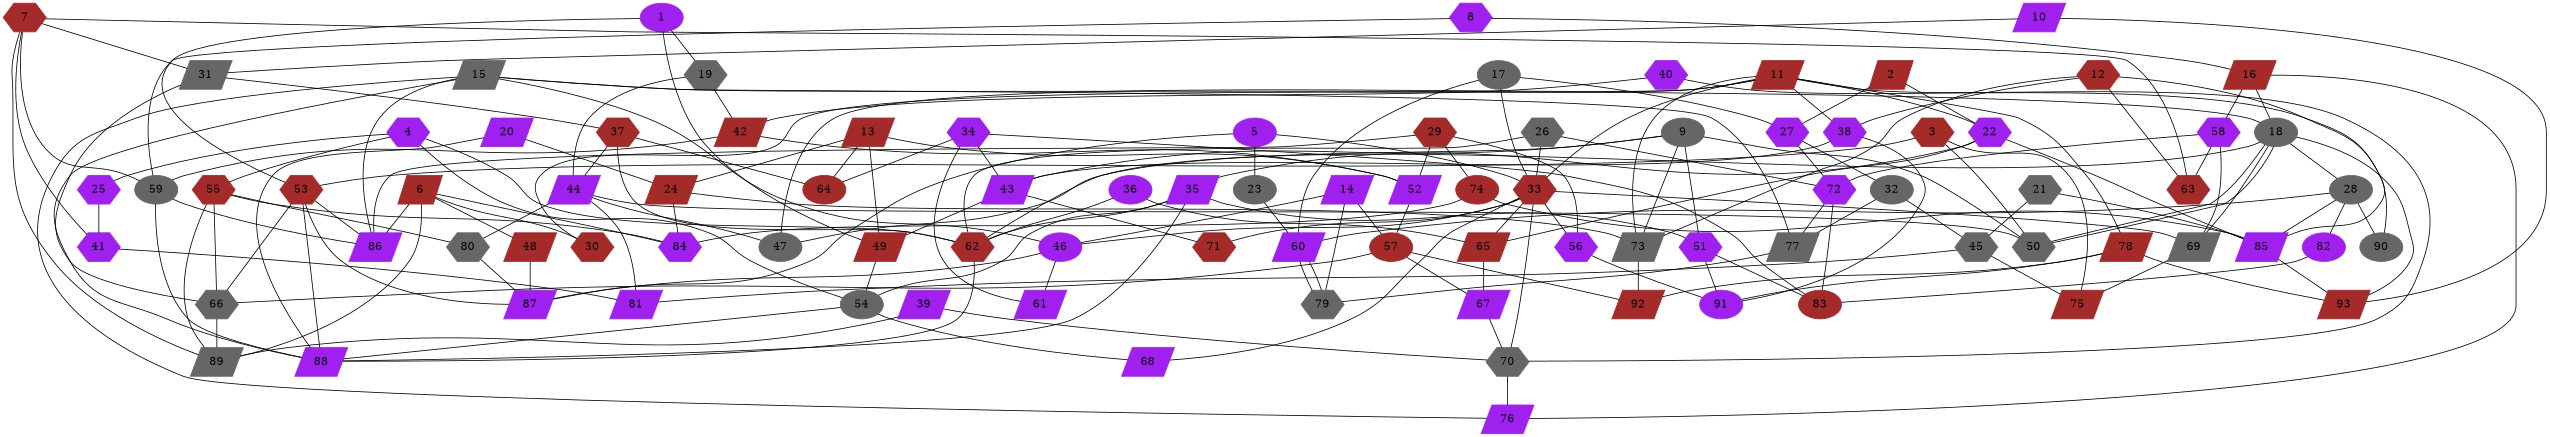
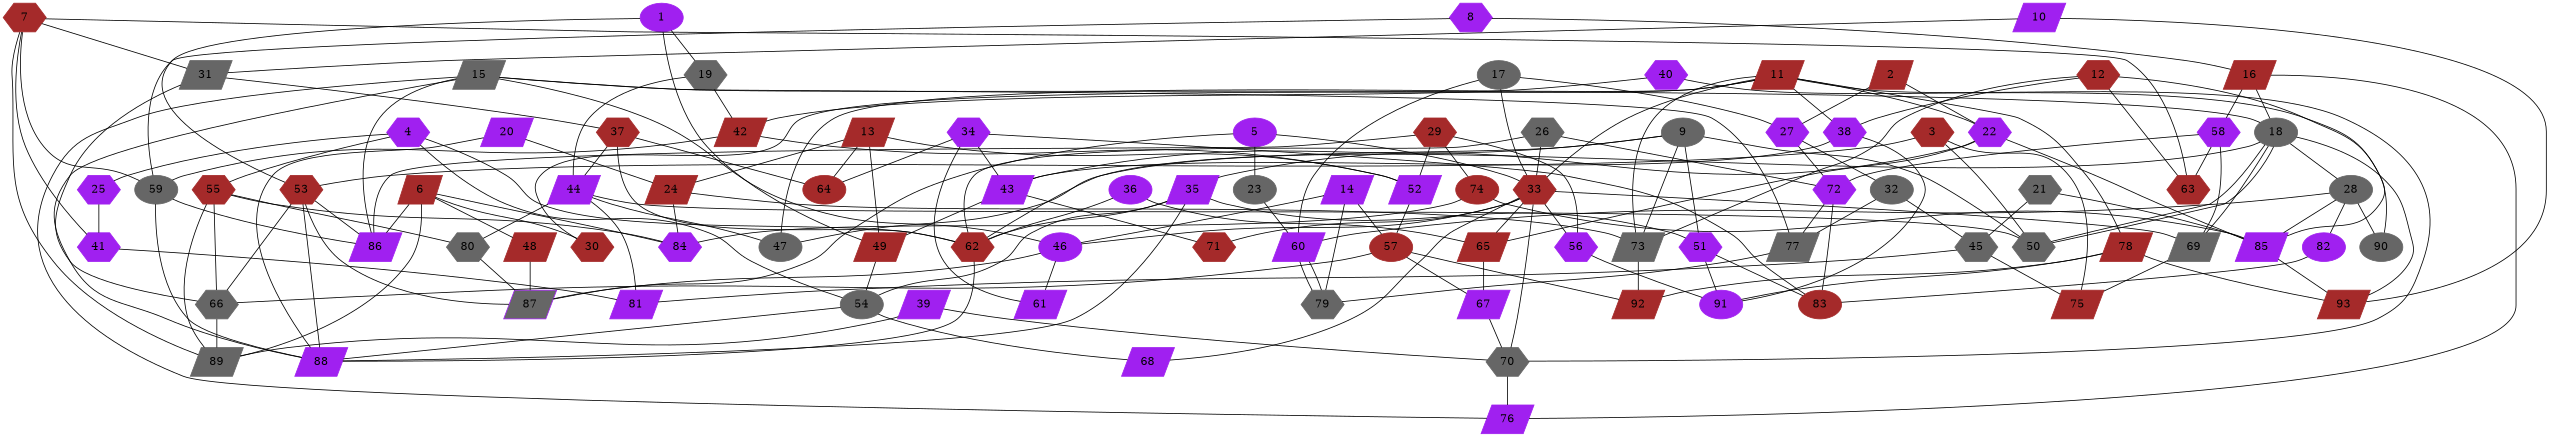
(530, 305) -> (530, 305)
